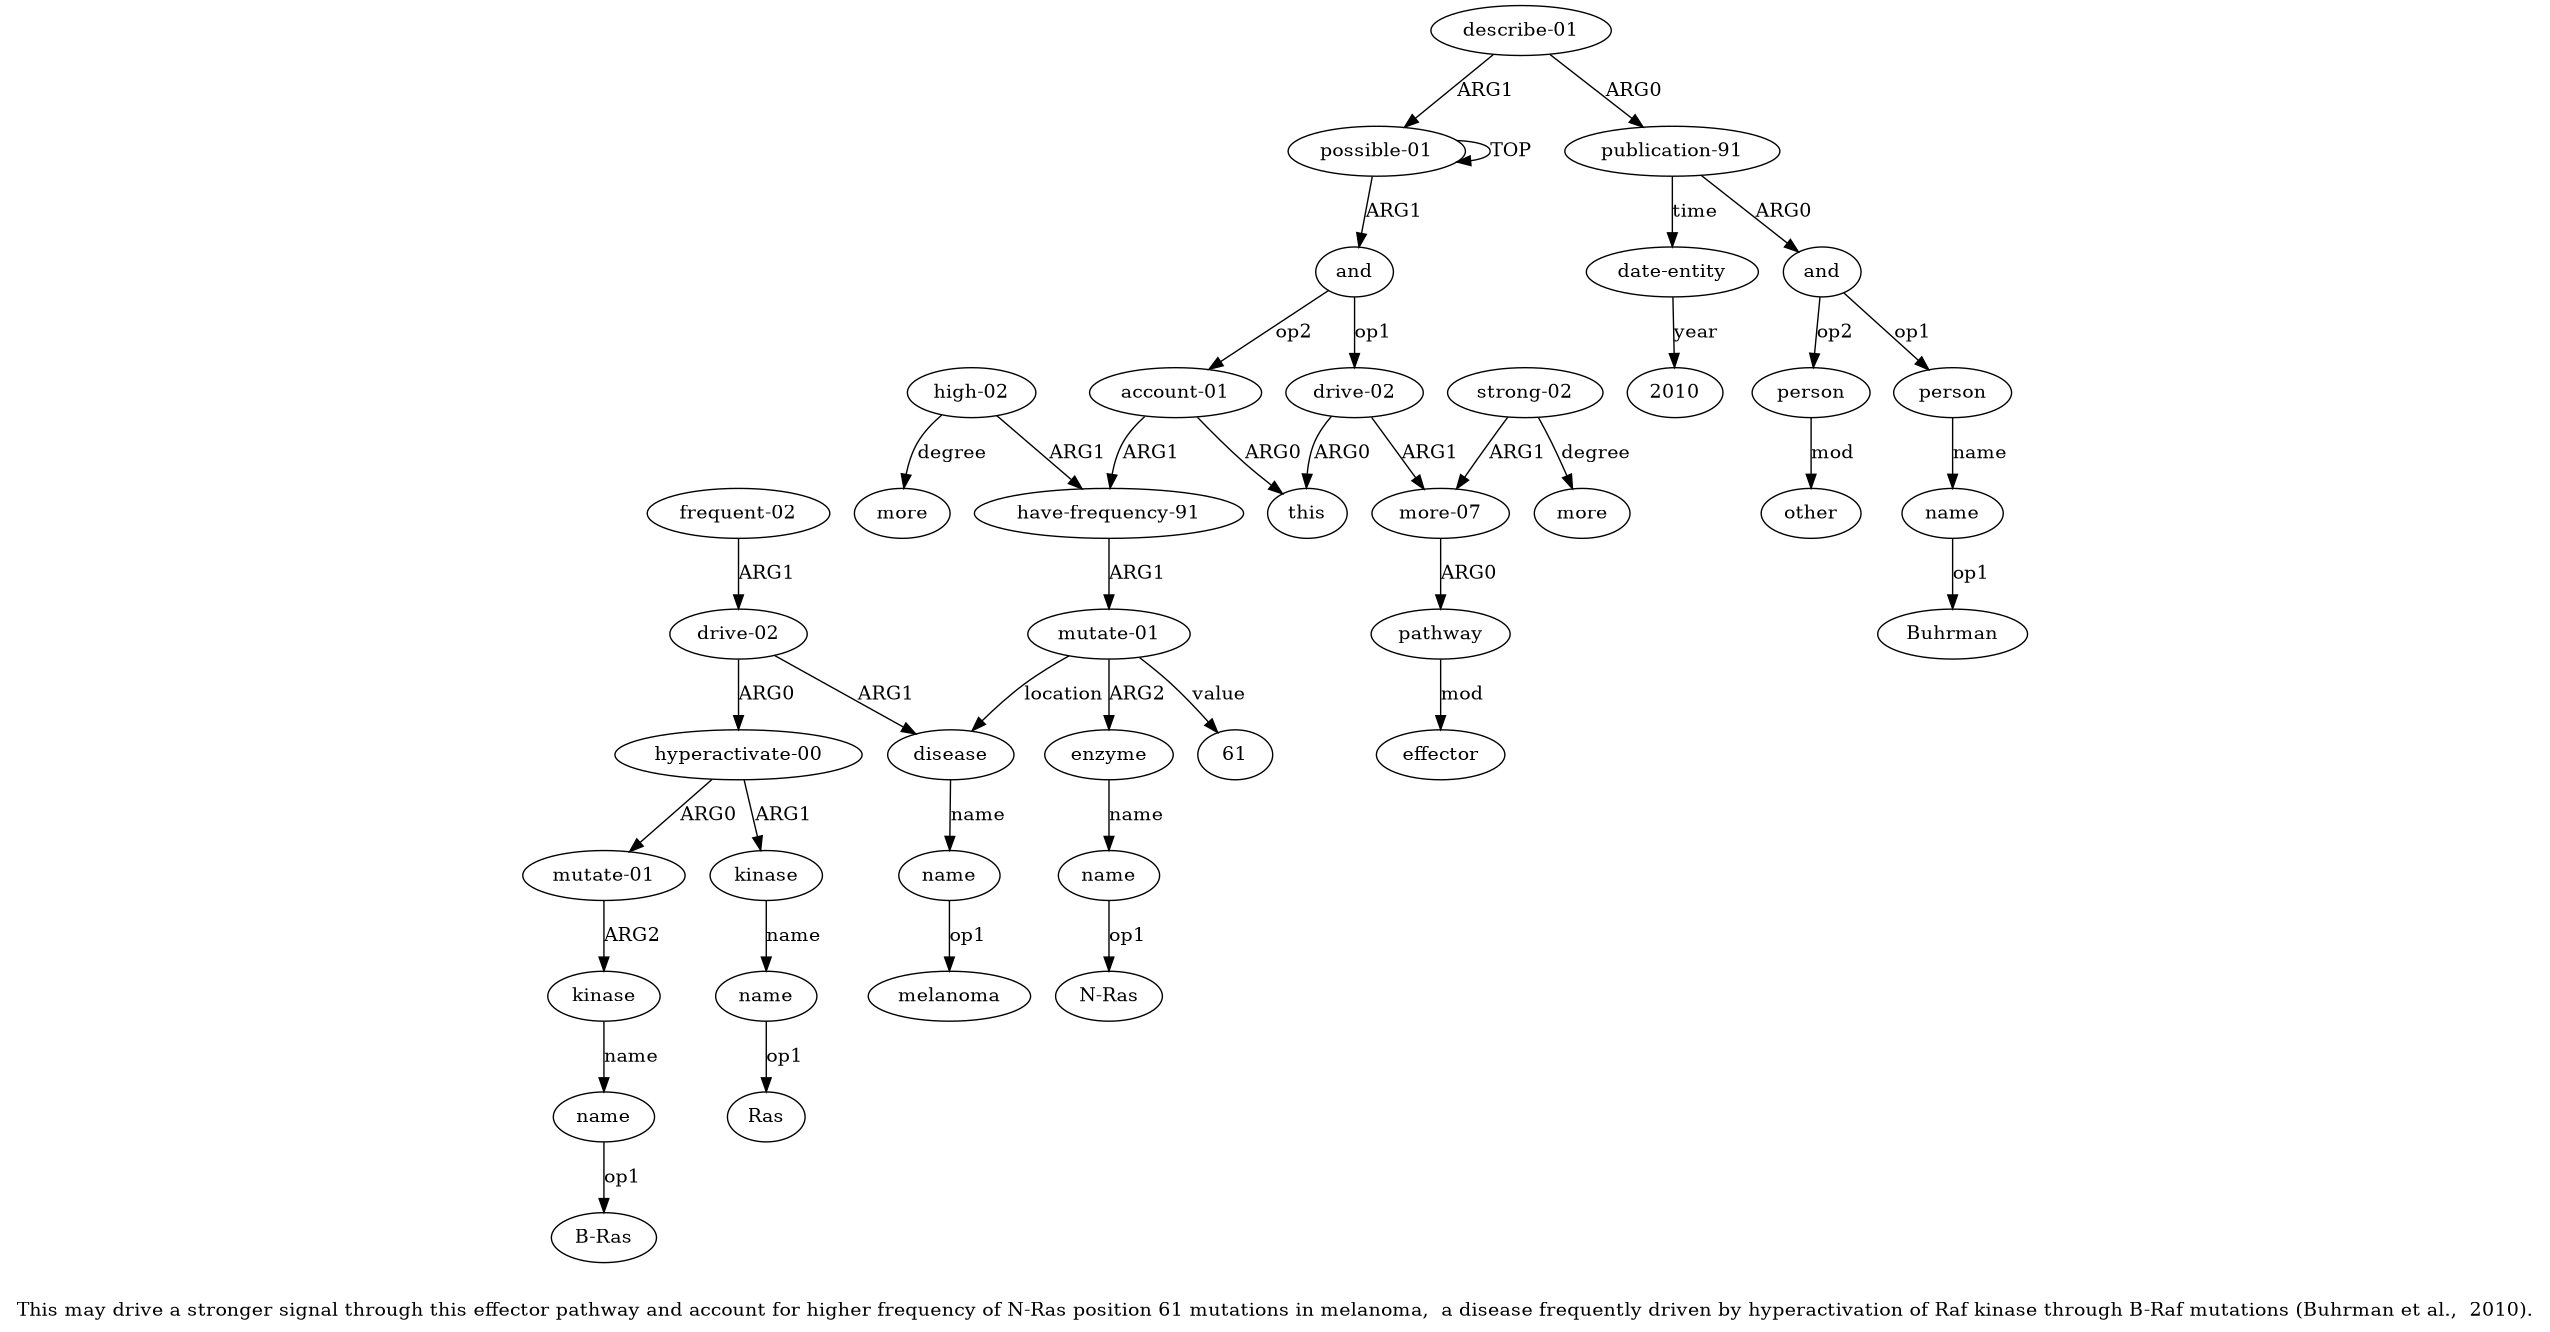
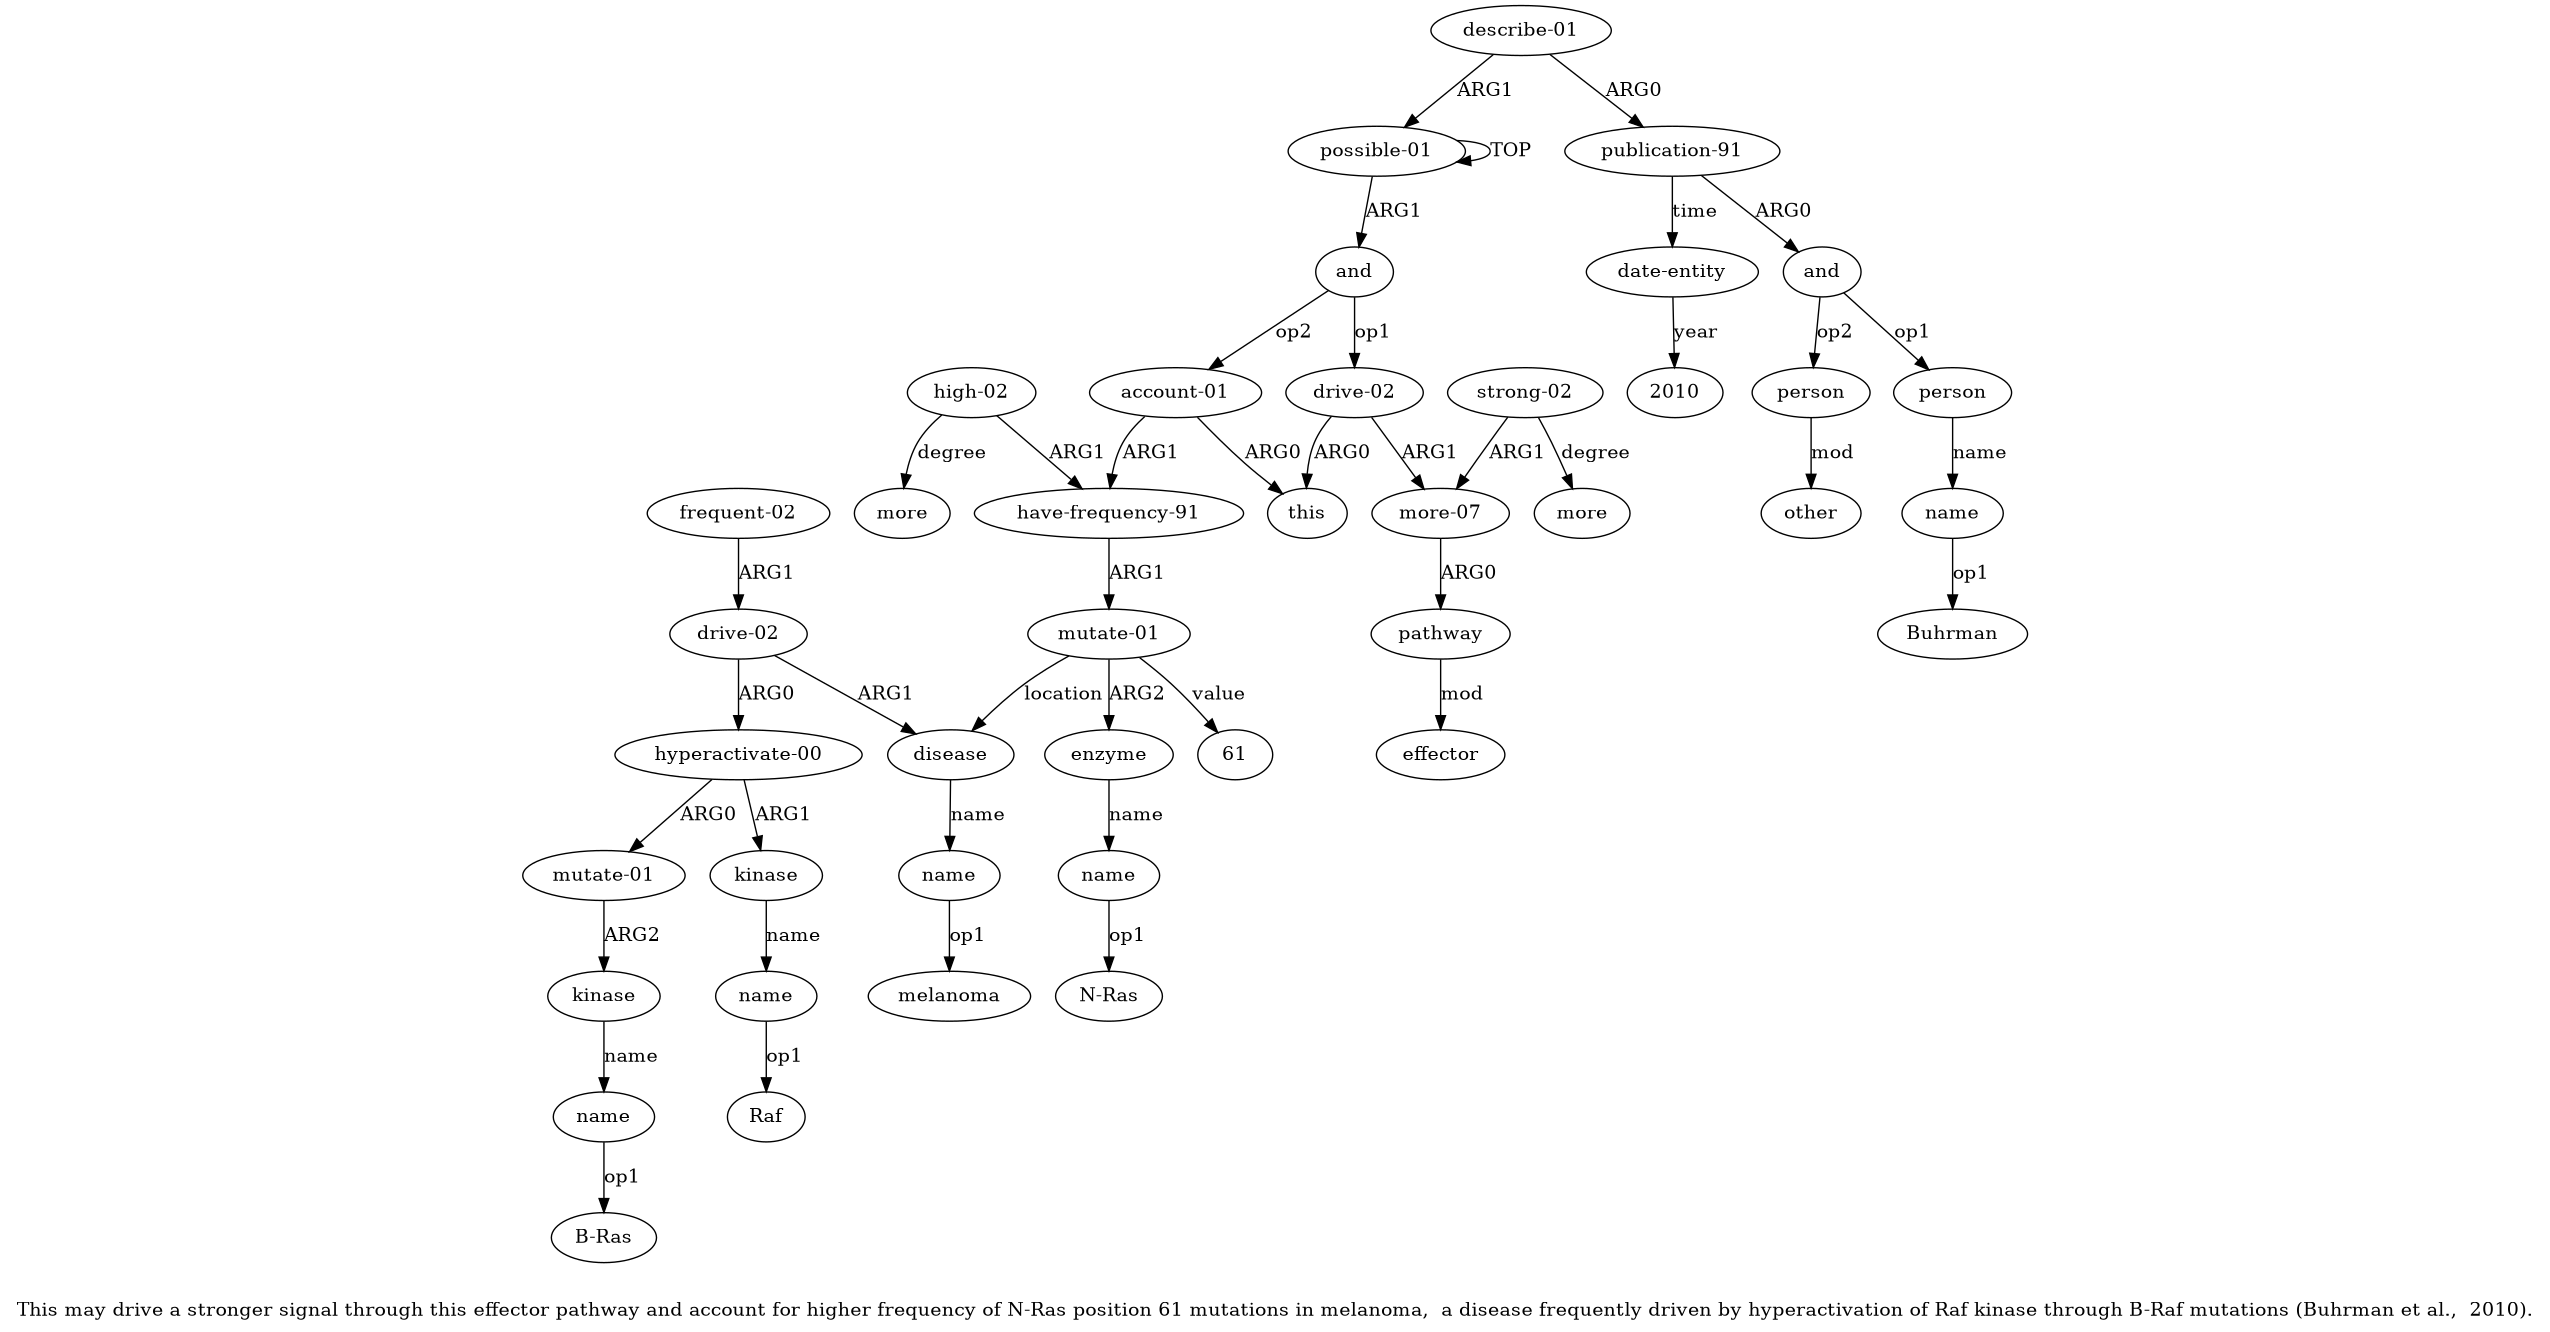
(766, 1117) -> (766, 1117)
